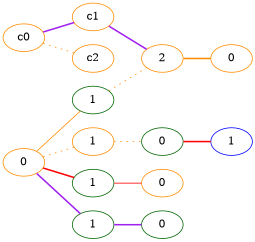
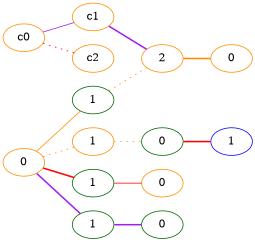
(59, 27) -> (59, 27)
(59, 48) -> (59, 48)
